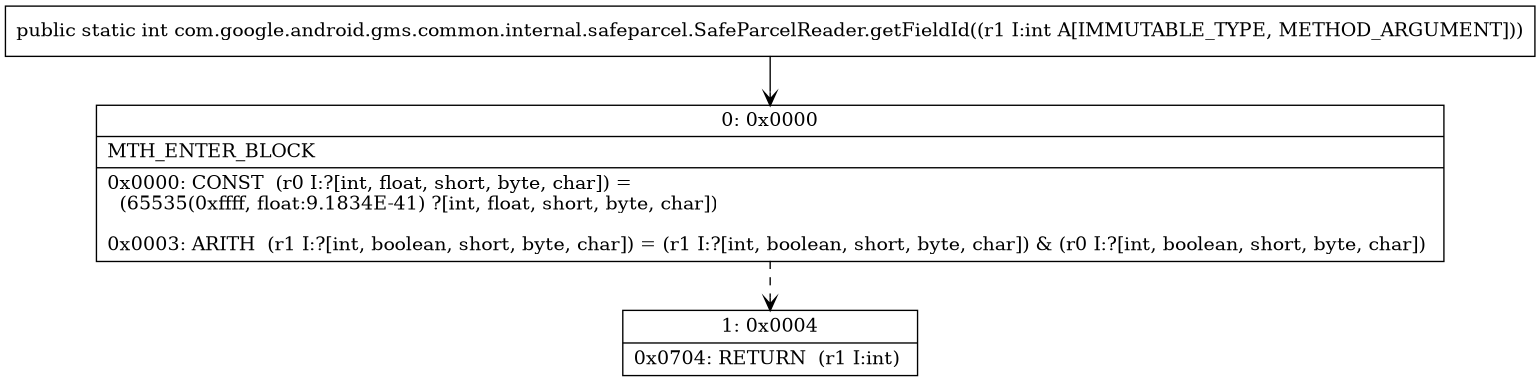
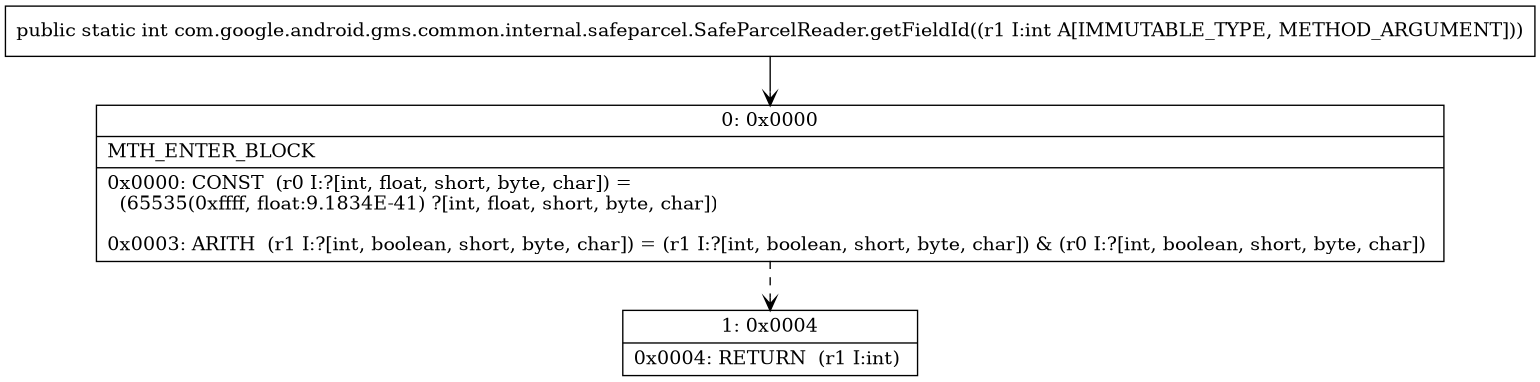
(770, 359) -> (770, 359)
